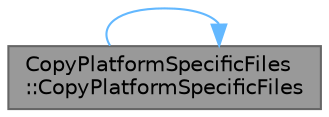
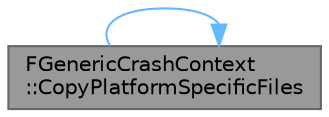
(165, 78) -> (165, 78)
